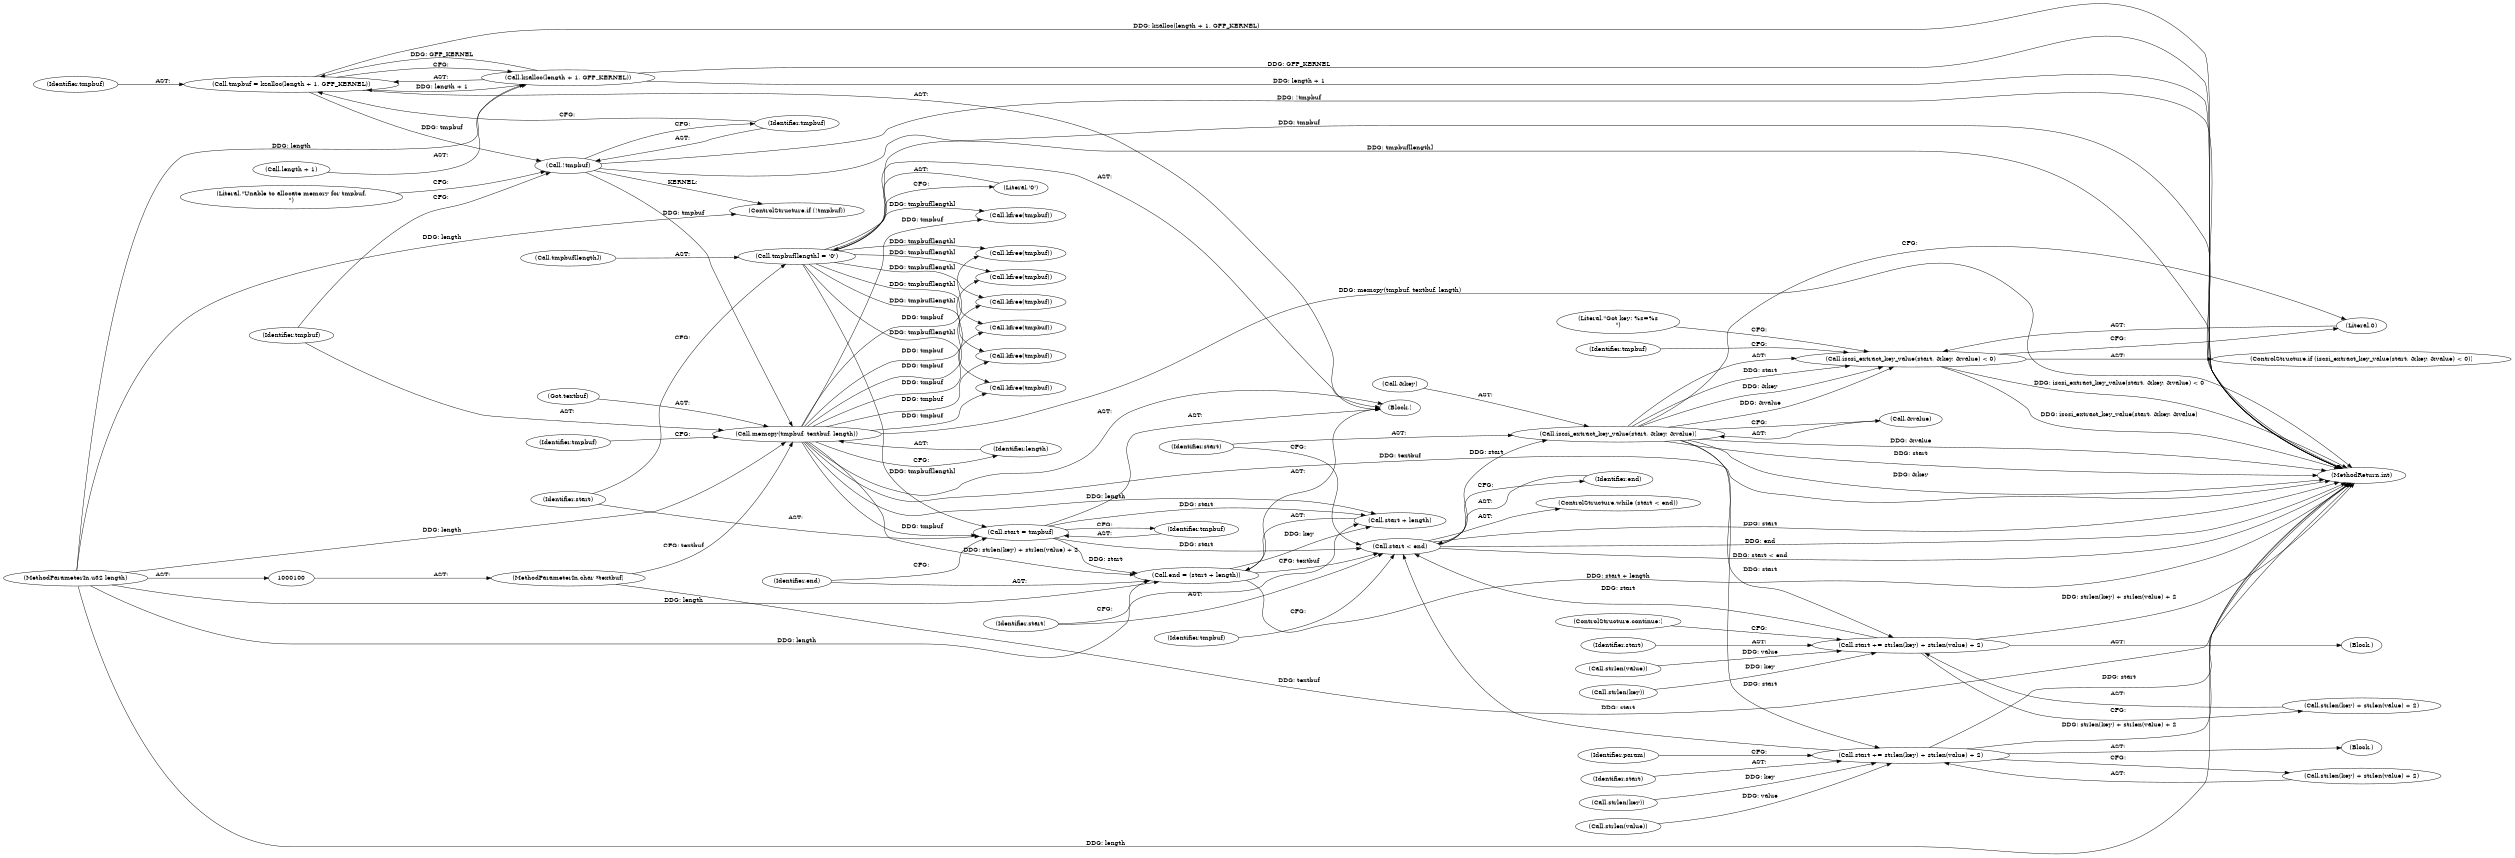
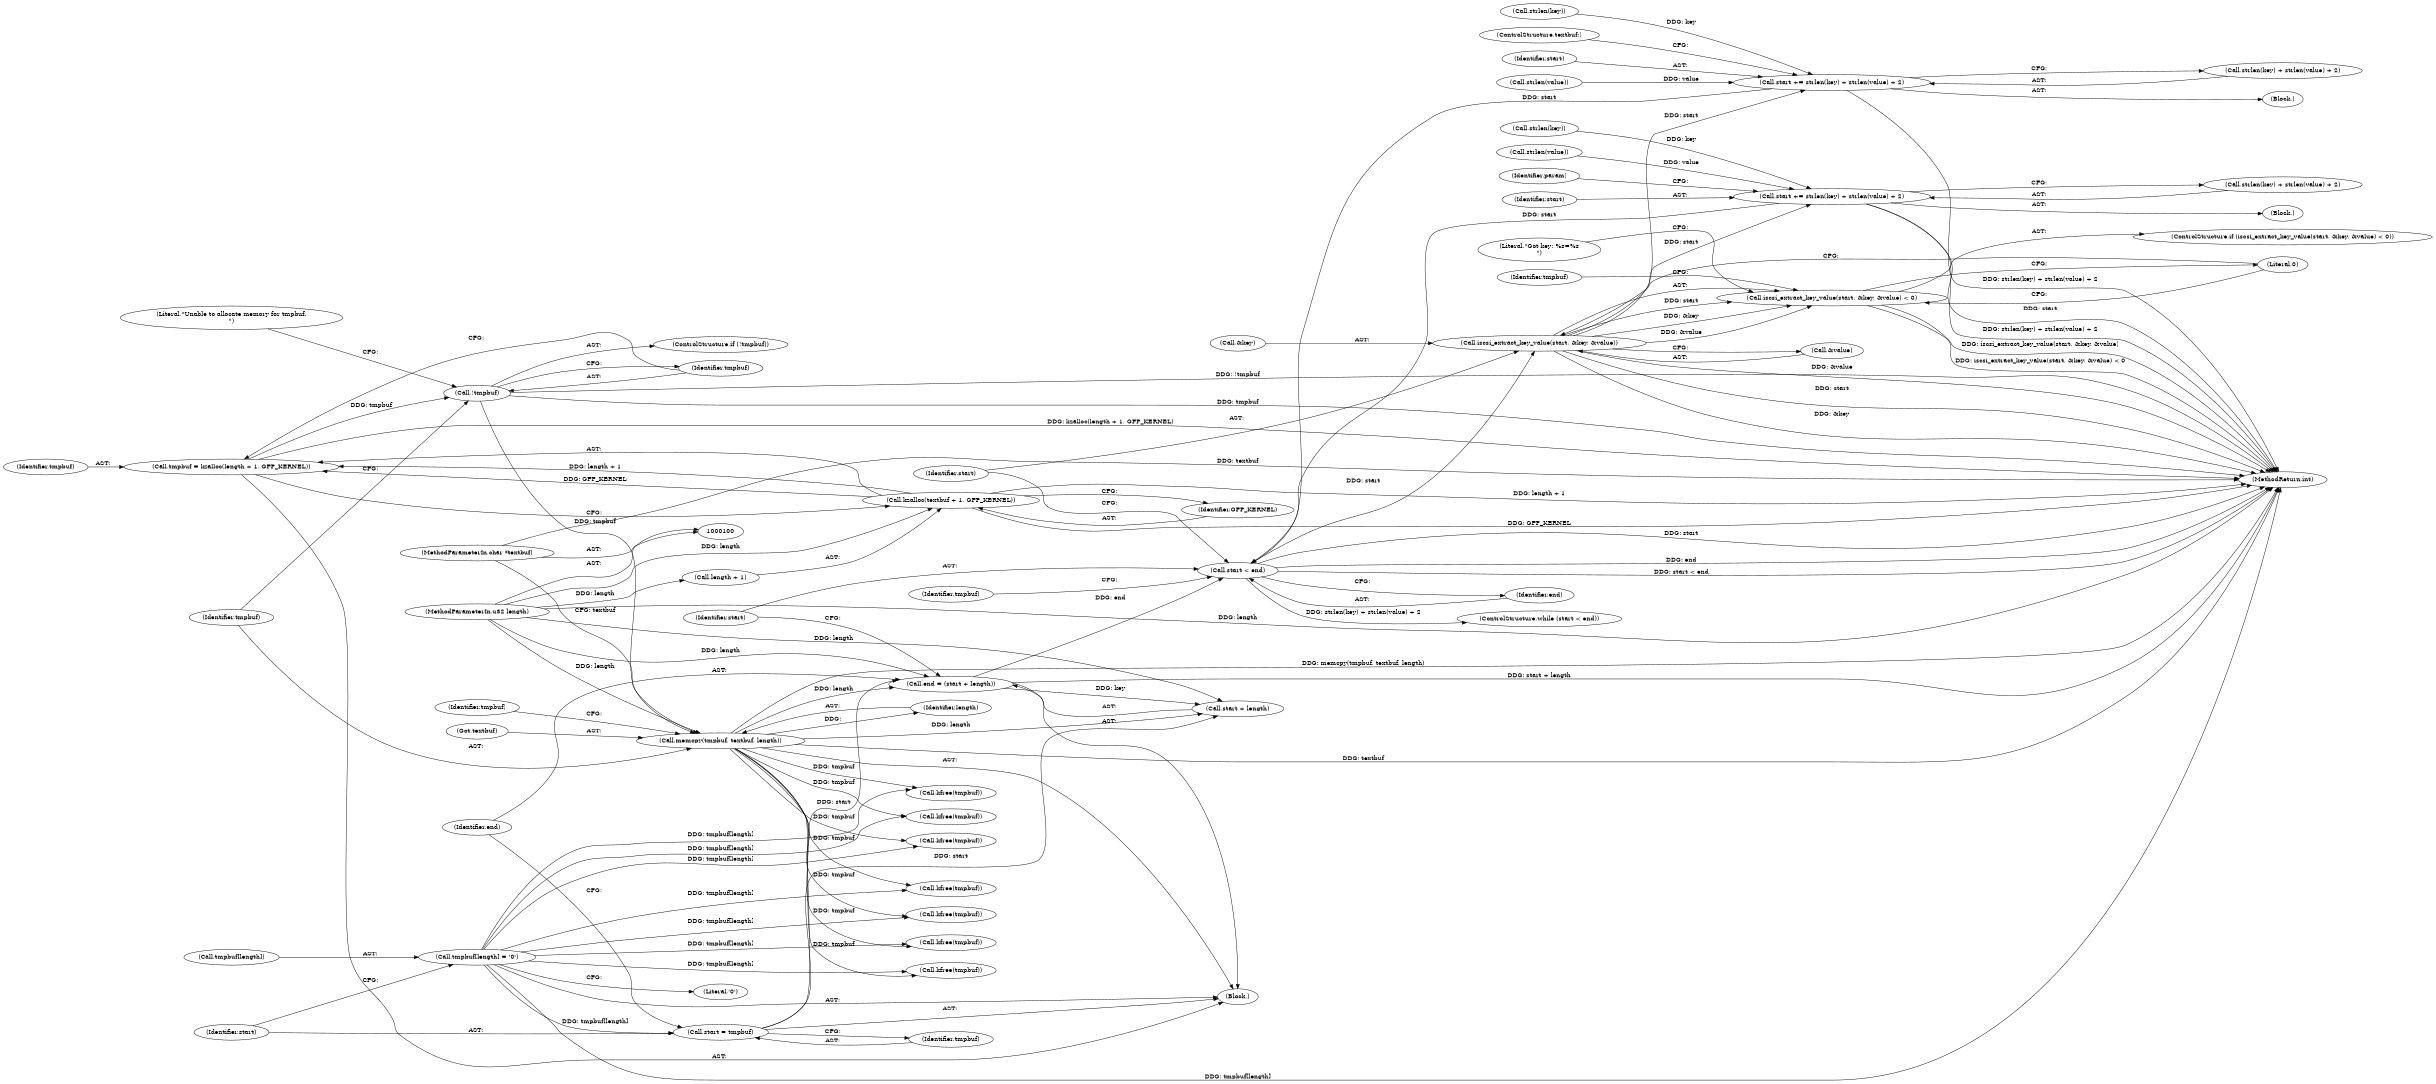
(568, 78) -> (951, 500)
(896, 176) -> none
(684, 182) -> (595, 345)
(1959, 249) -> (1902, 259)
(316, 269) -> (610, 600)
(2119, 325) -> (2040, 294)
(922, 460) -> (834, 719)
none -> (1238, 510)
(1487, 516) -> (1363, 612)
(871, 519) -> none
(1021, 550) -> (834, 689)
(1205, 551) -> none
(1299, 561) -> (1111, 598)
(401, 578) -> (620, 555)
(1618, 622) -> (1539, 35)
